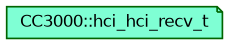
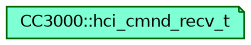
(115, 23) -> (125, 23)
